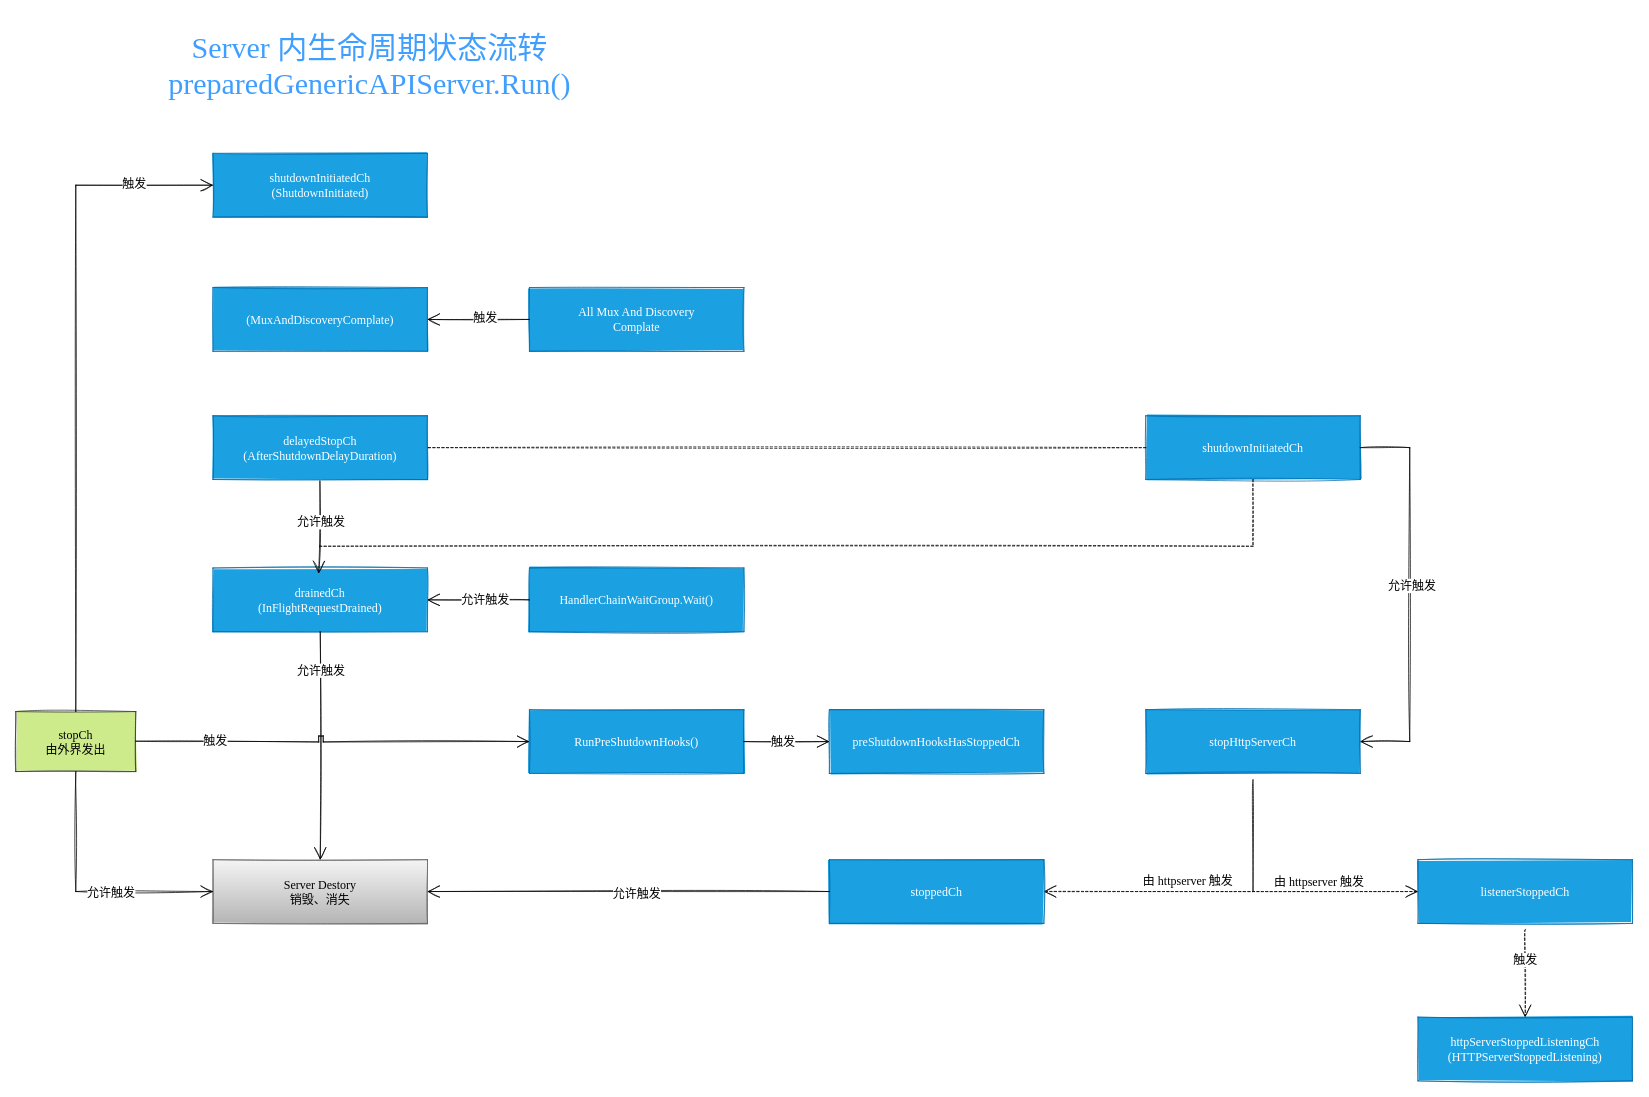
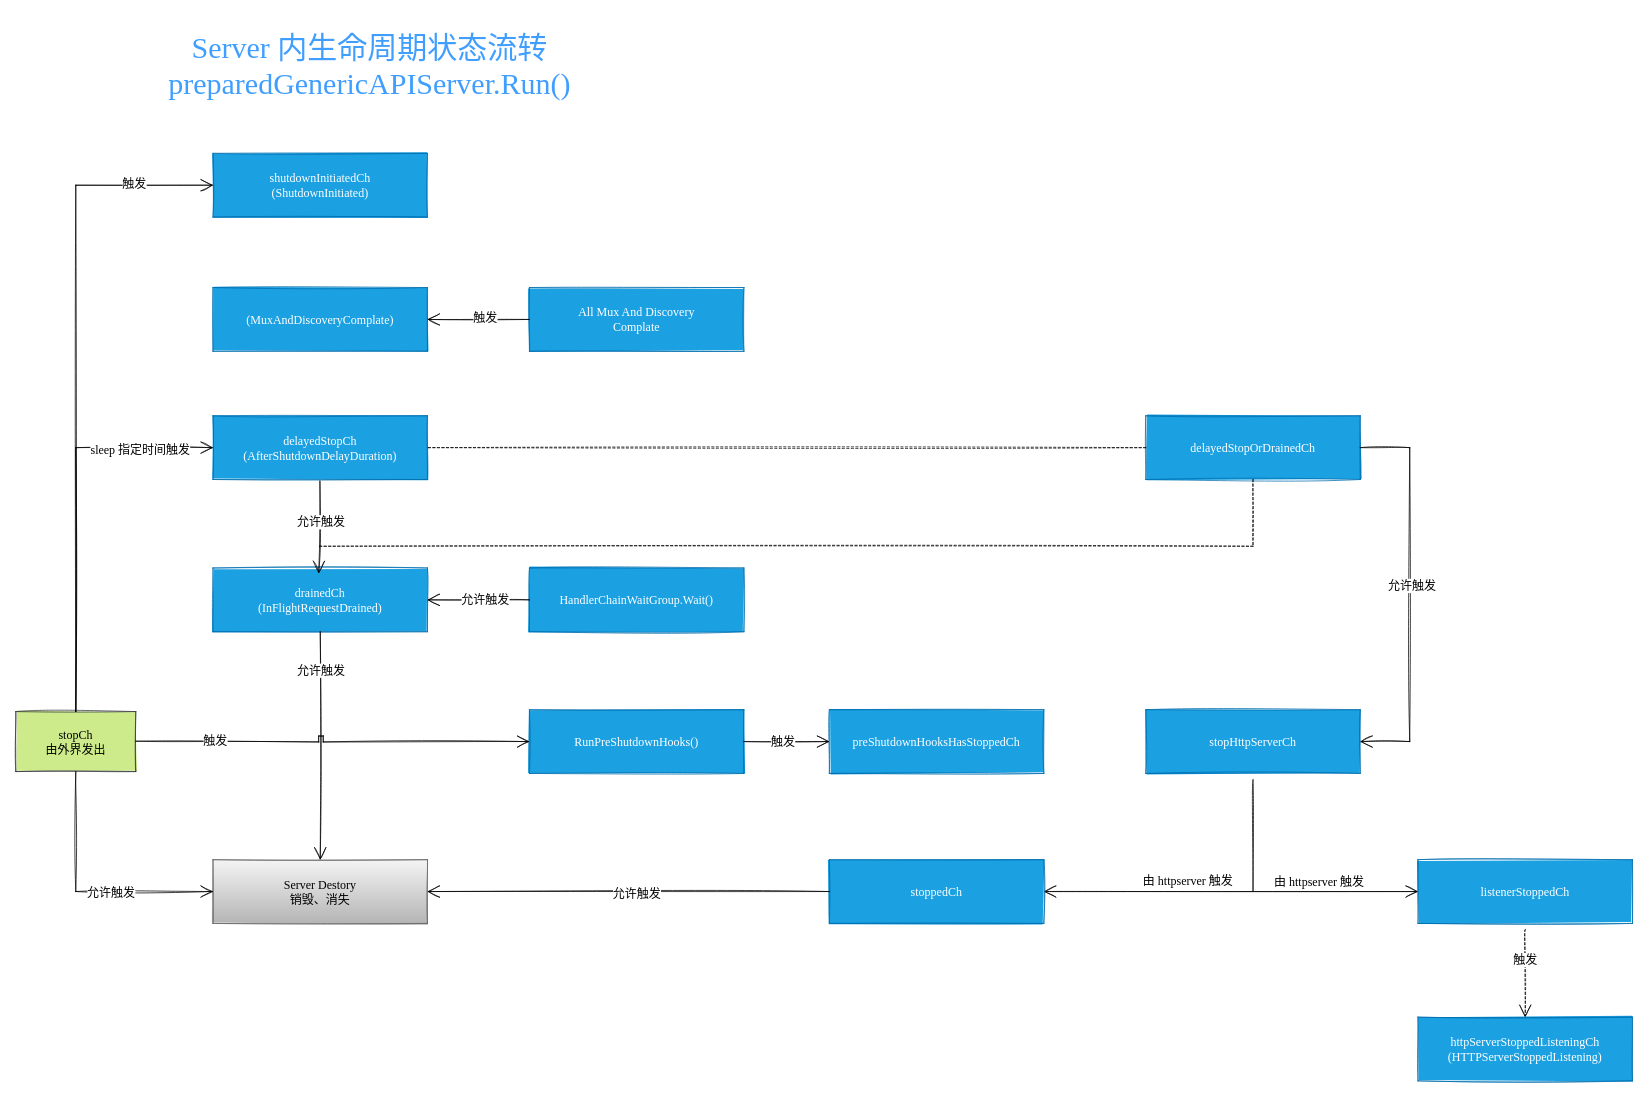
none -> (144, 448)
(1253, 448) -> (1253, 448)
(1232, 892) -> (1232, 892)
